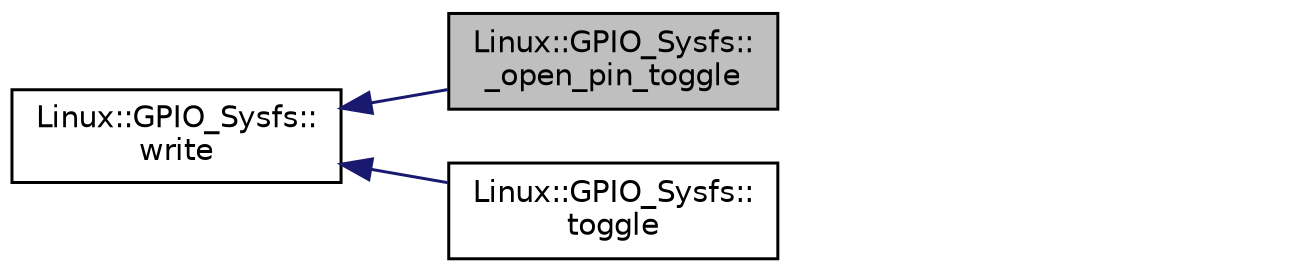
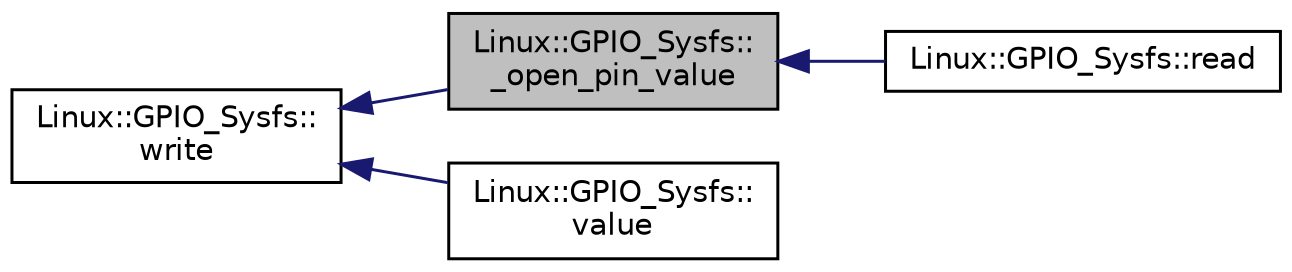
(613, 61) -> (613, 61)
none -> (1083, 61)
(613, 211) -> (613, 211)
